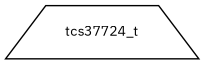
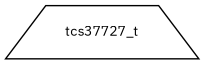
(102, 32) -> (102, 32)
